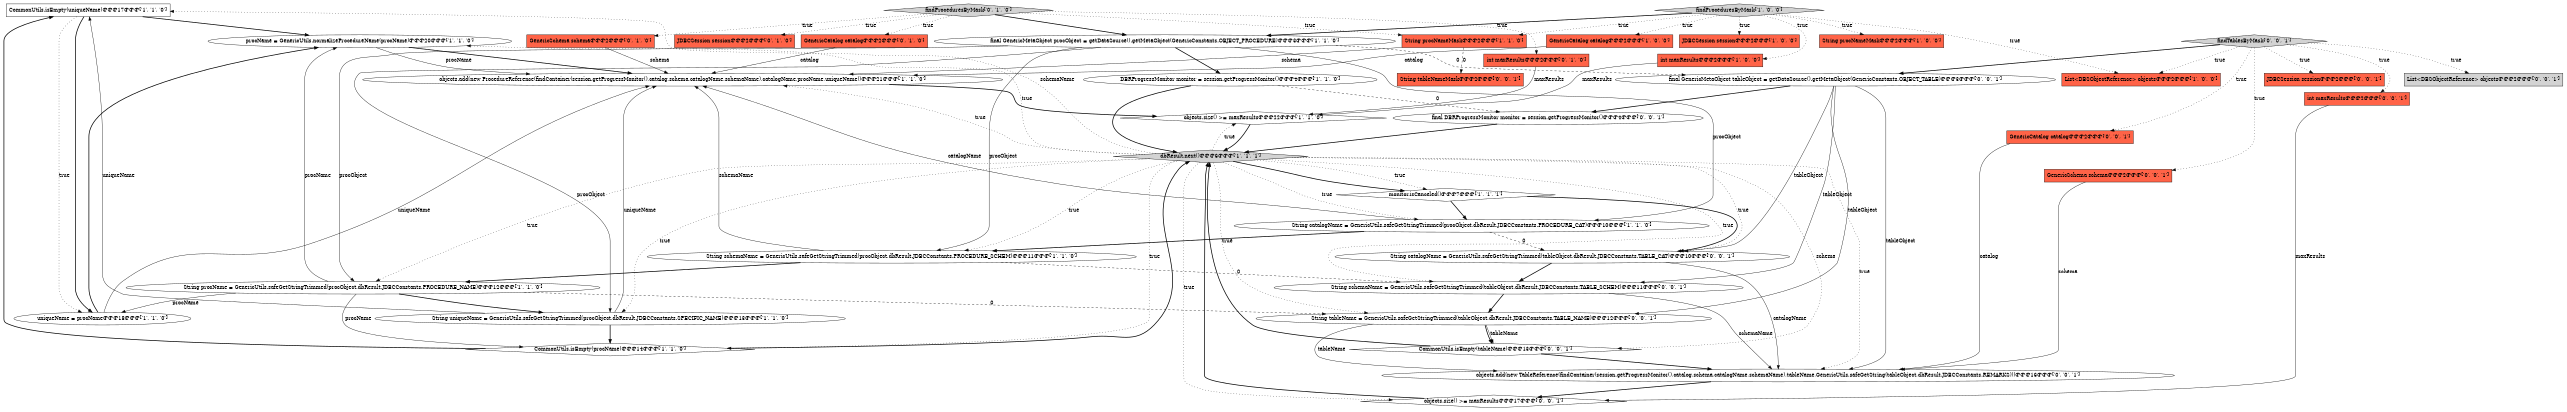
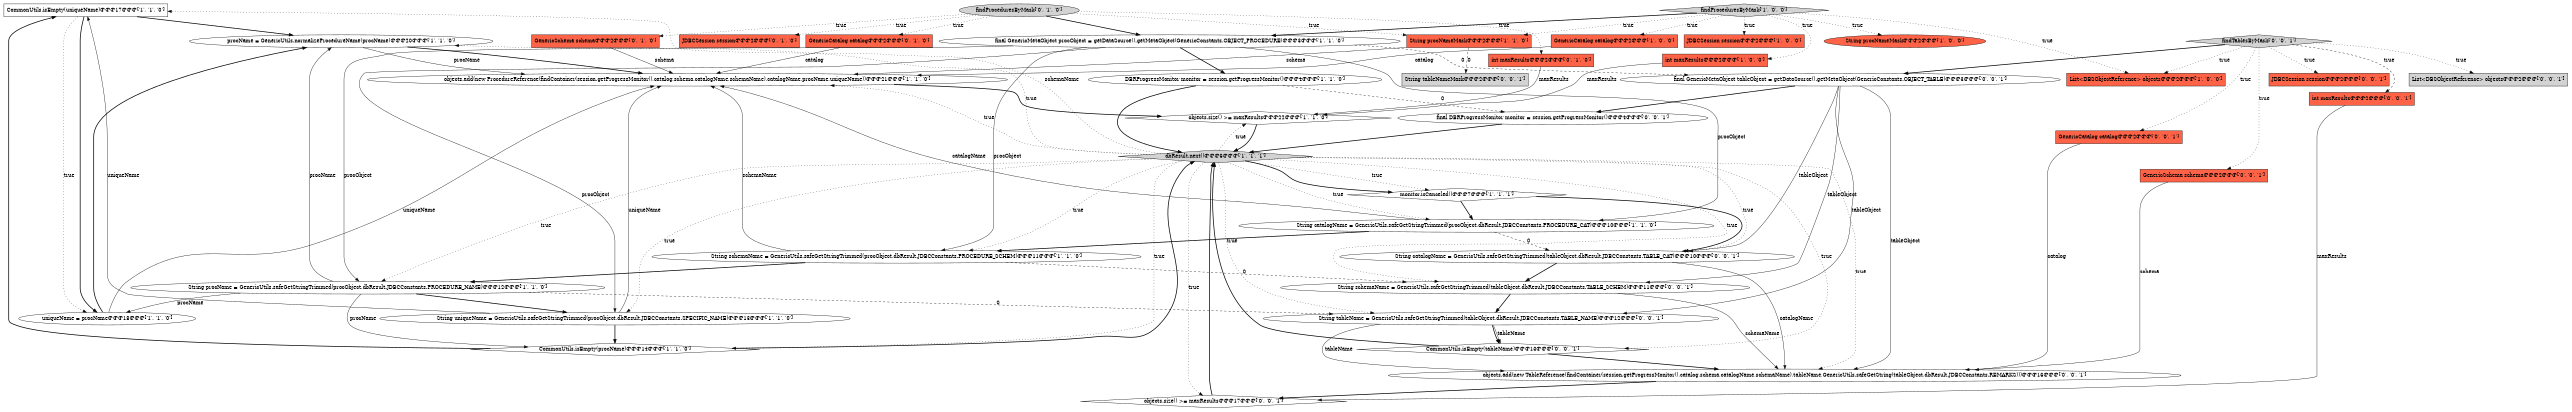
(969, 10) -> (1019, 10)
(1882, 41) -> (1905, 41)
(2349, 55) -> (2354, 55)
(1460, 80) -> (1465, 80)
(1826, 257) -> (1827, 257)
